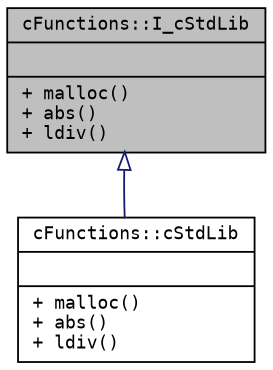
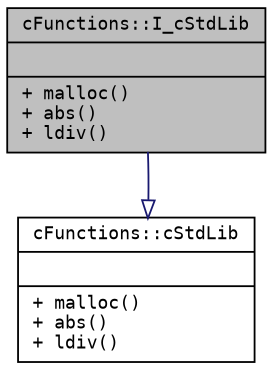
(124, 194) -> (148, 176)
